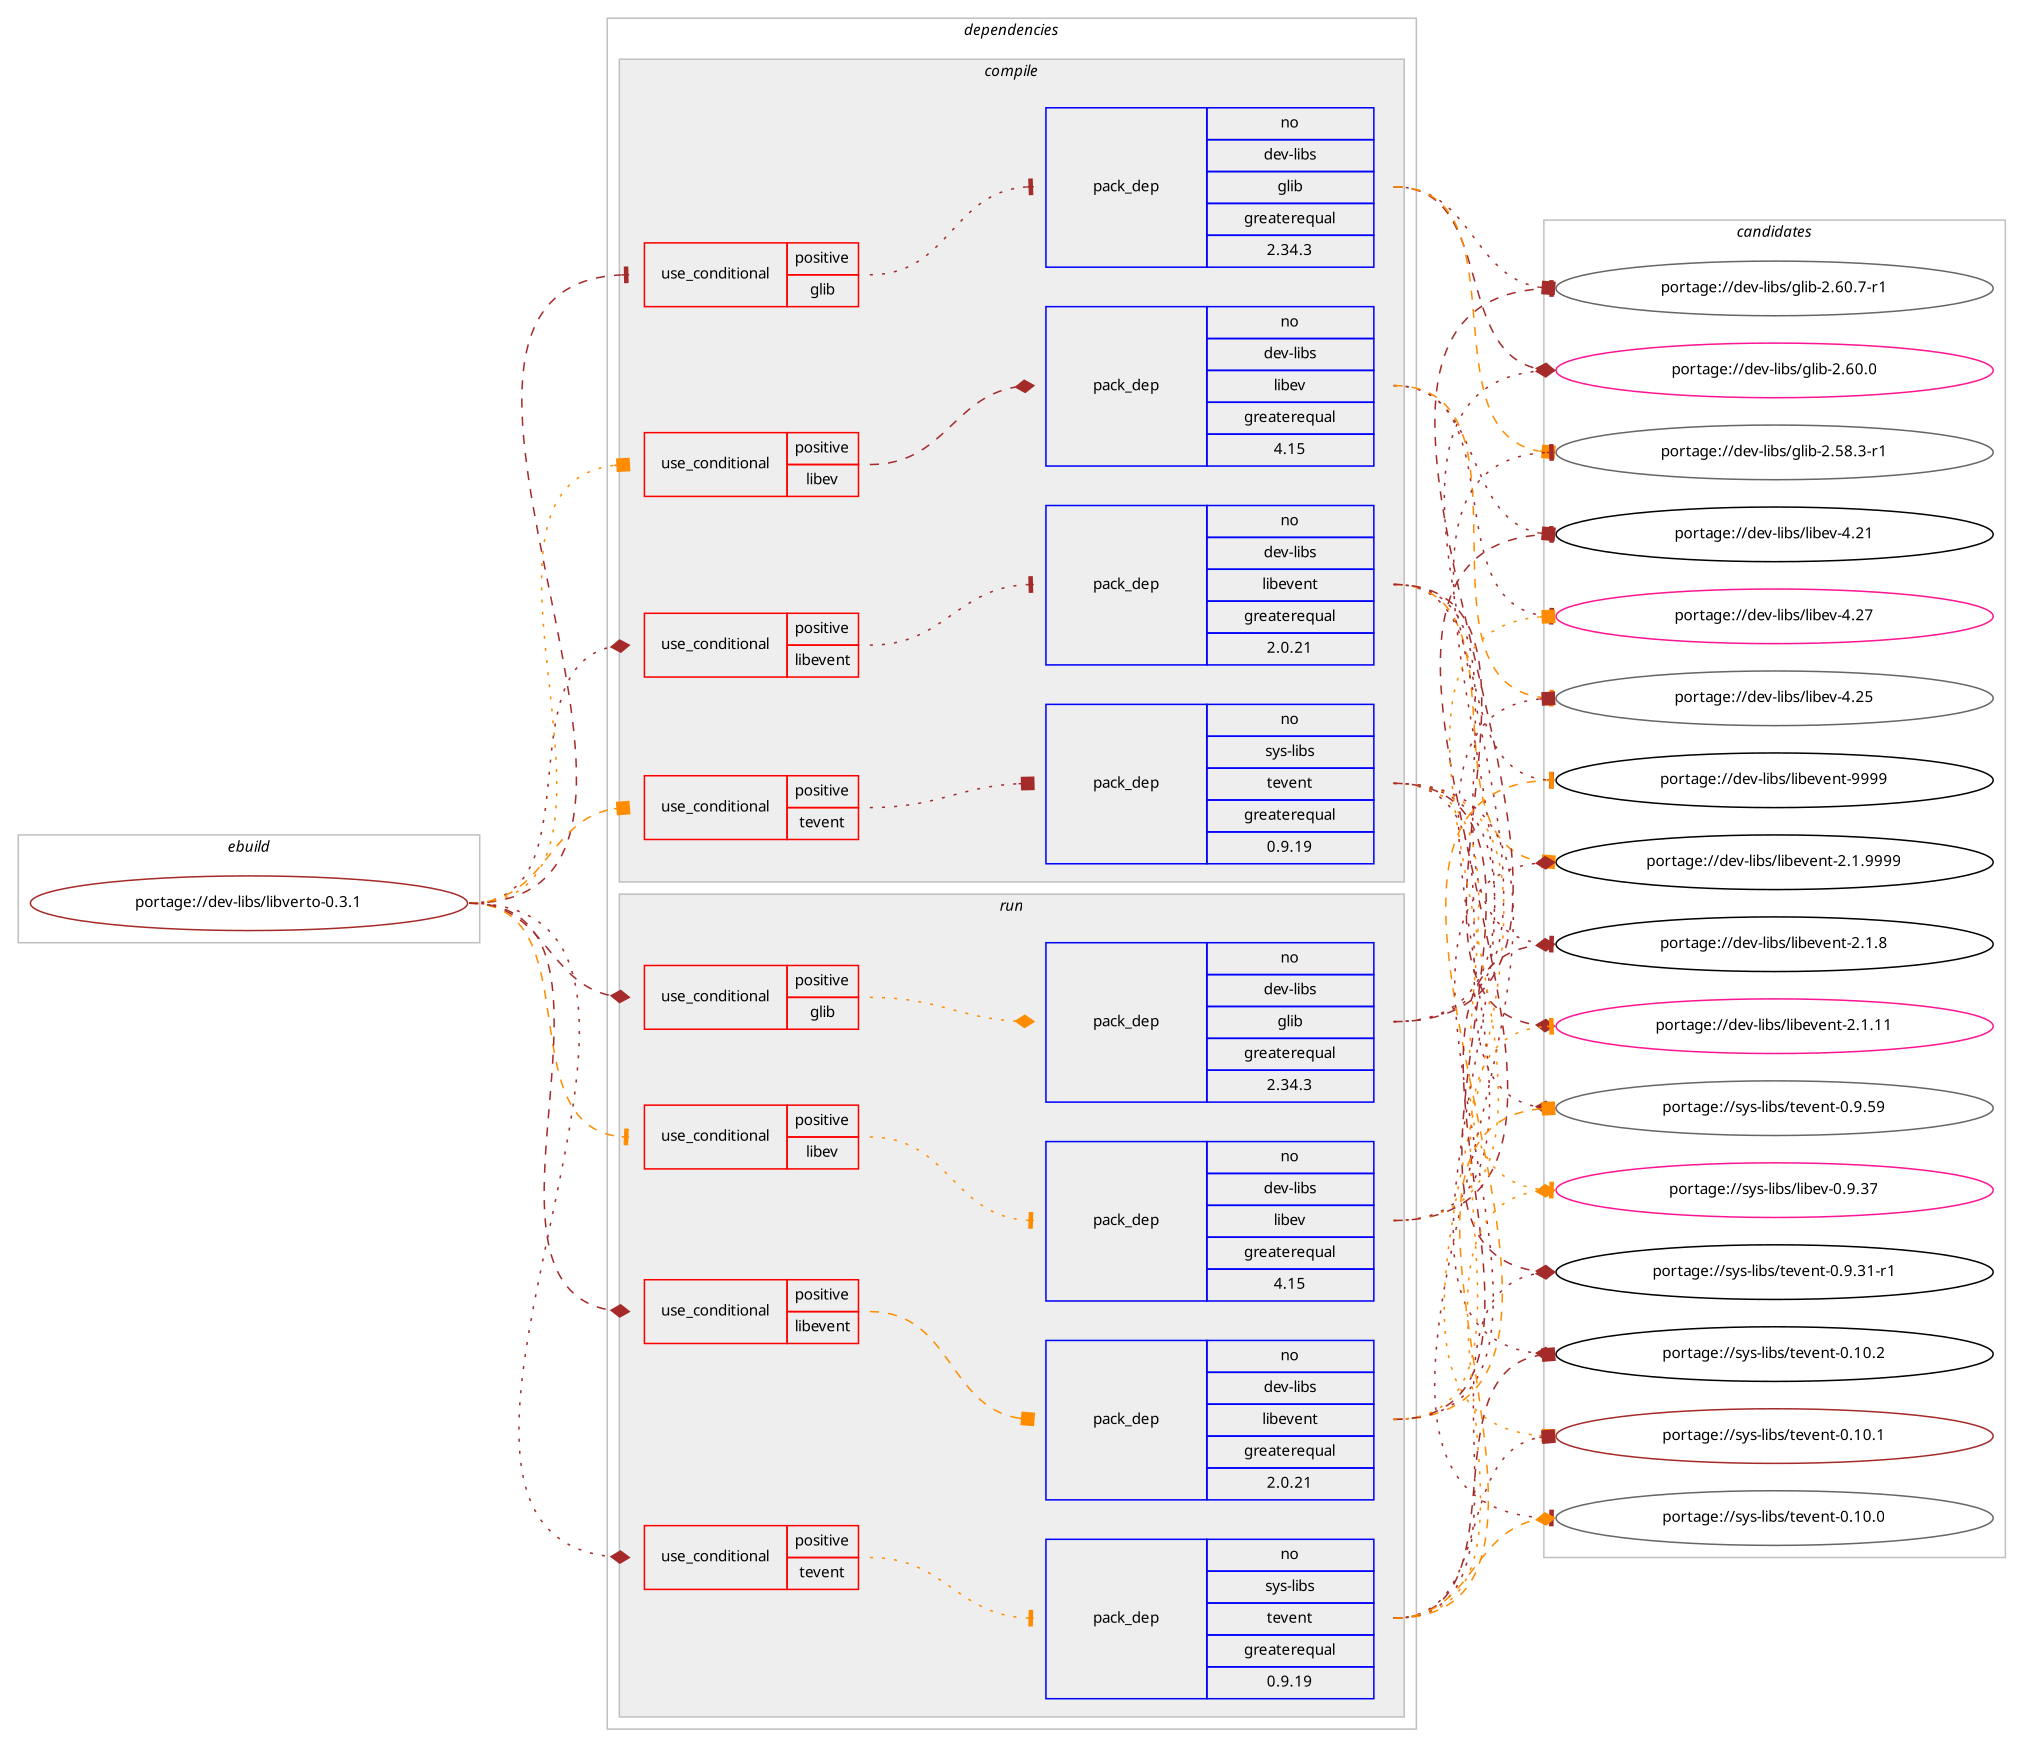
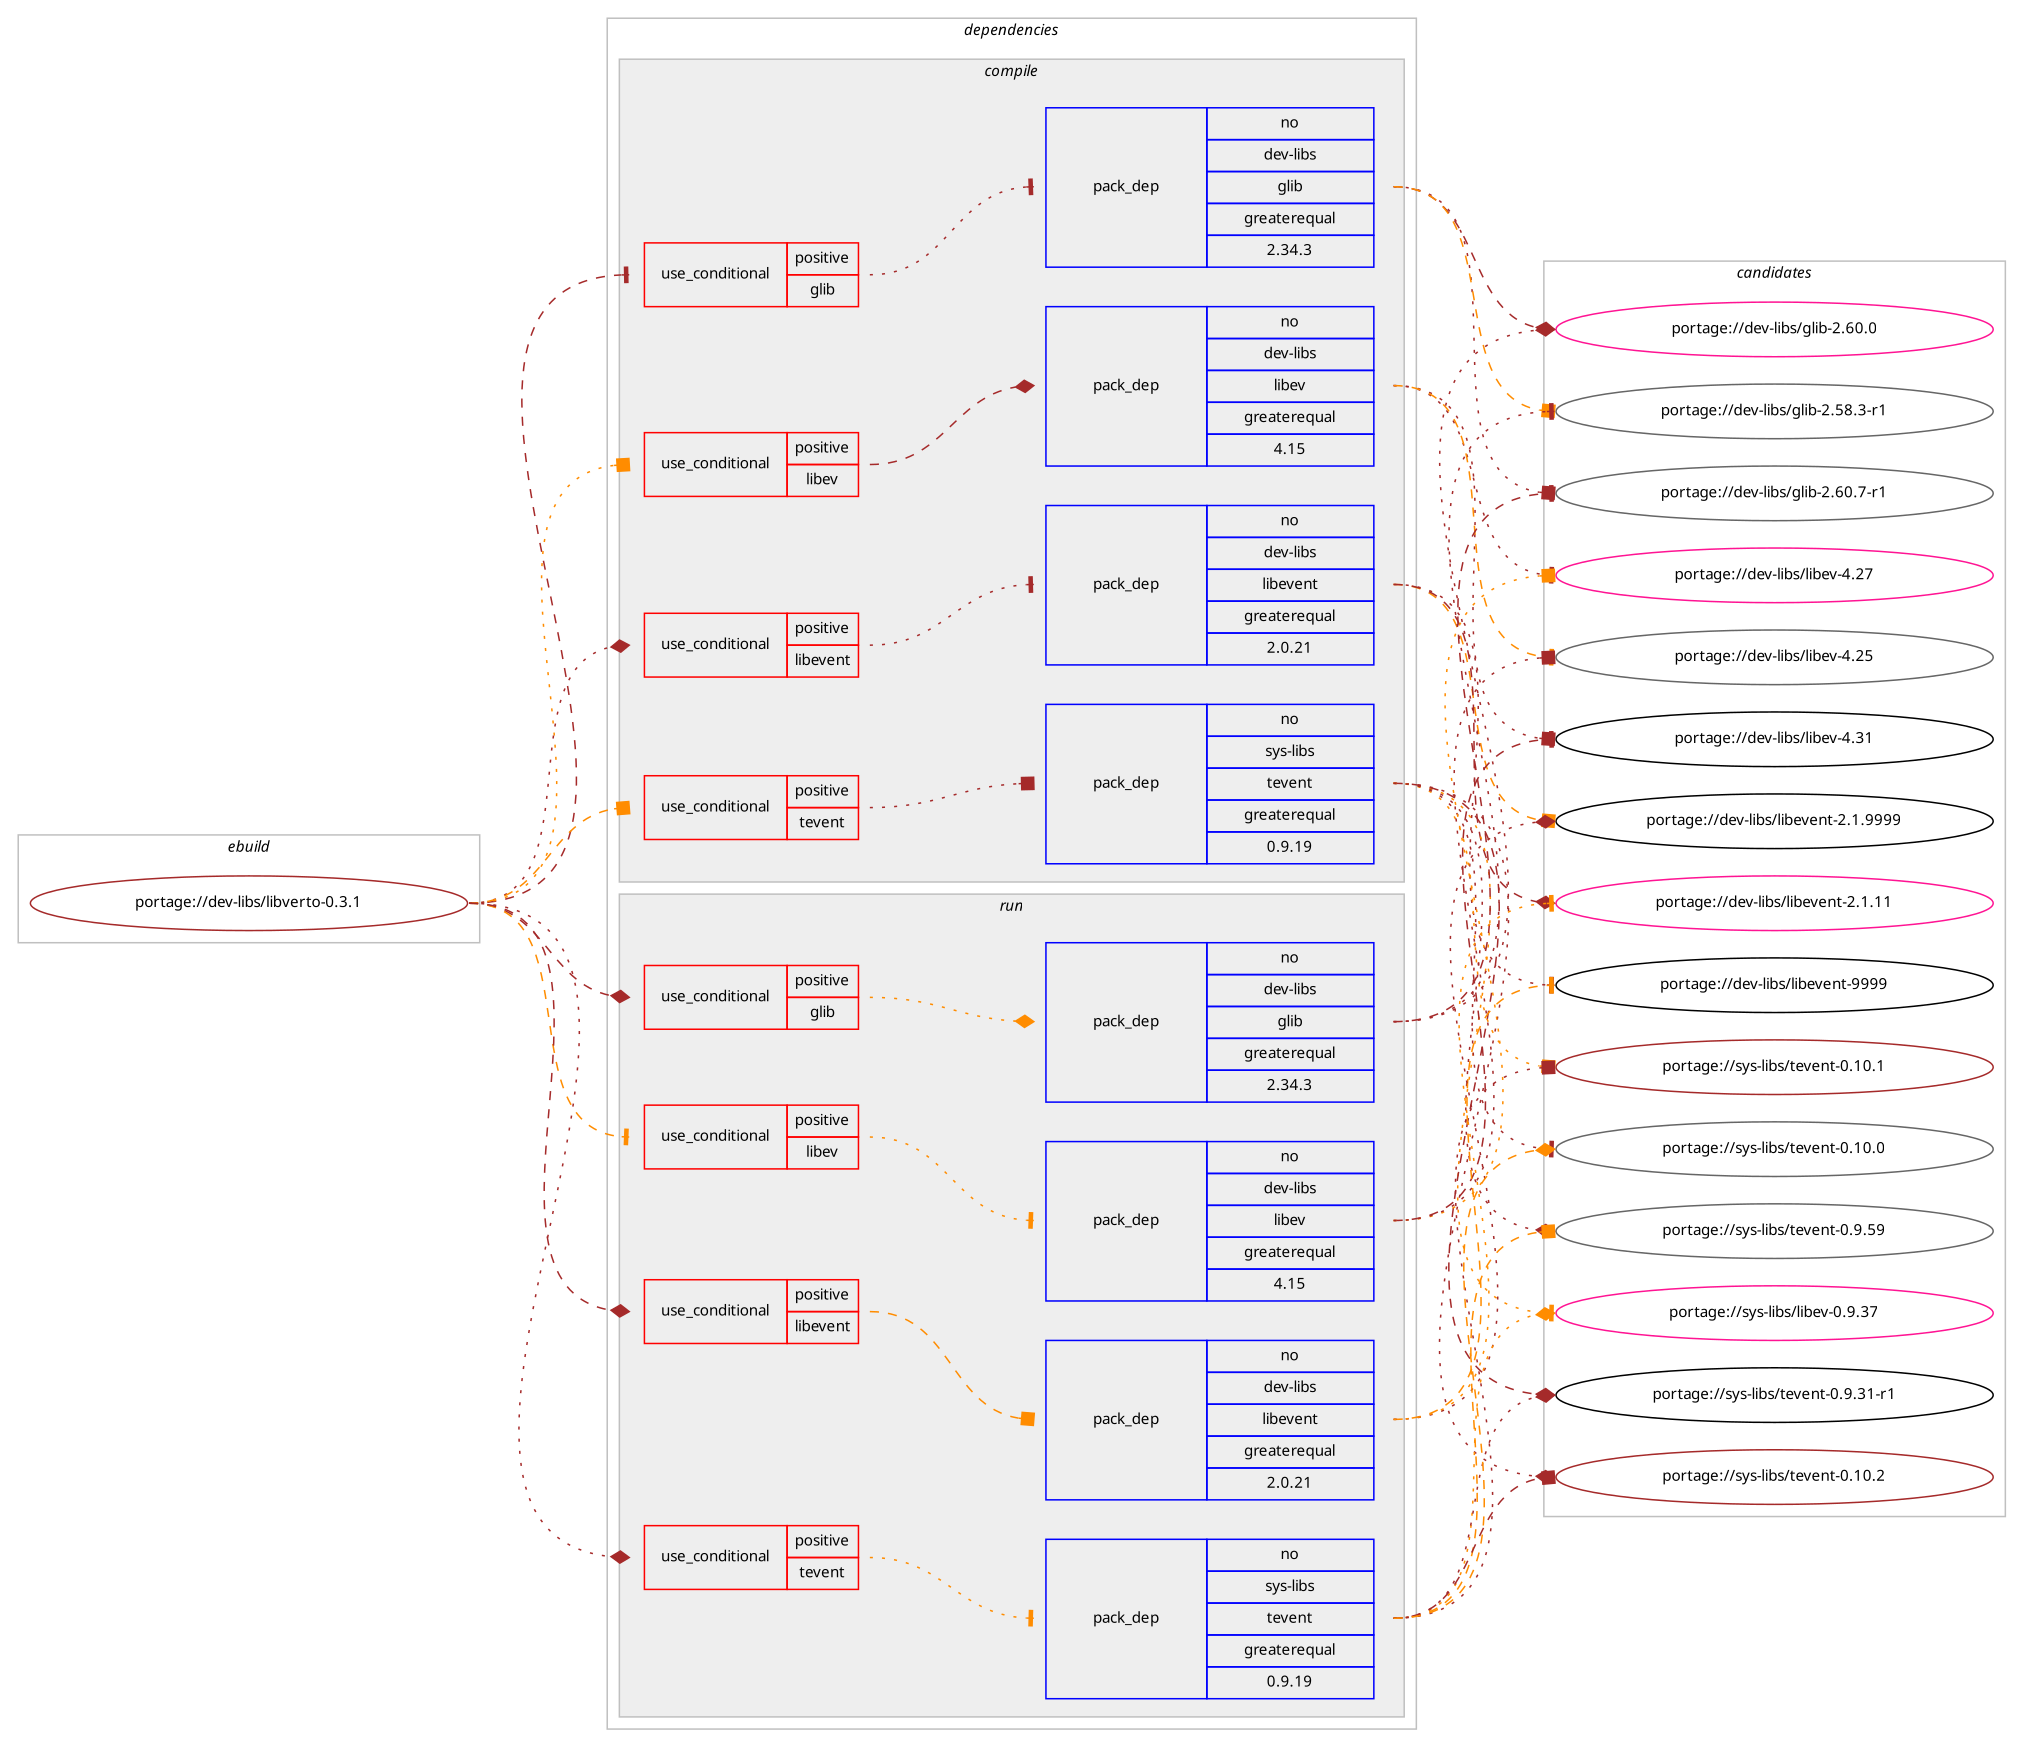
(1775, 534) -> (1775, 739)
(1775, 944) -> none
(1775, 1354) -> (1775, 1477)
